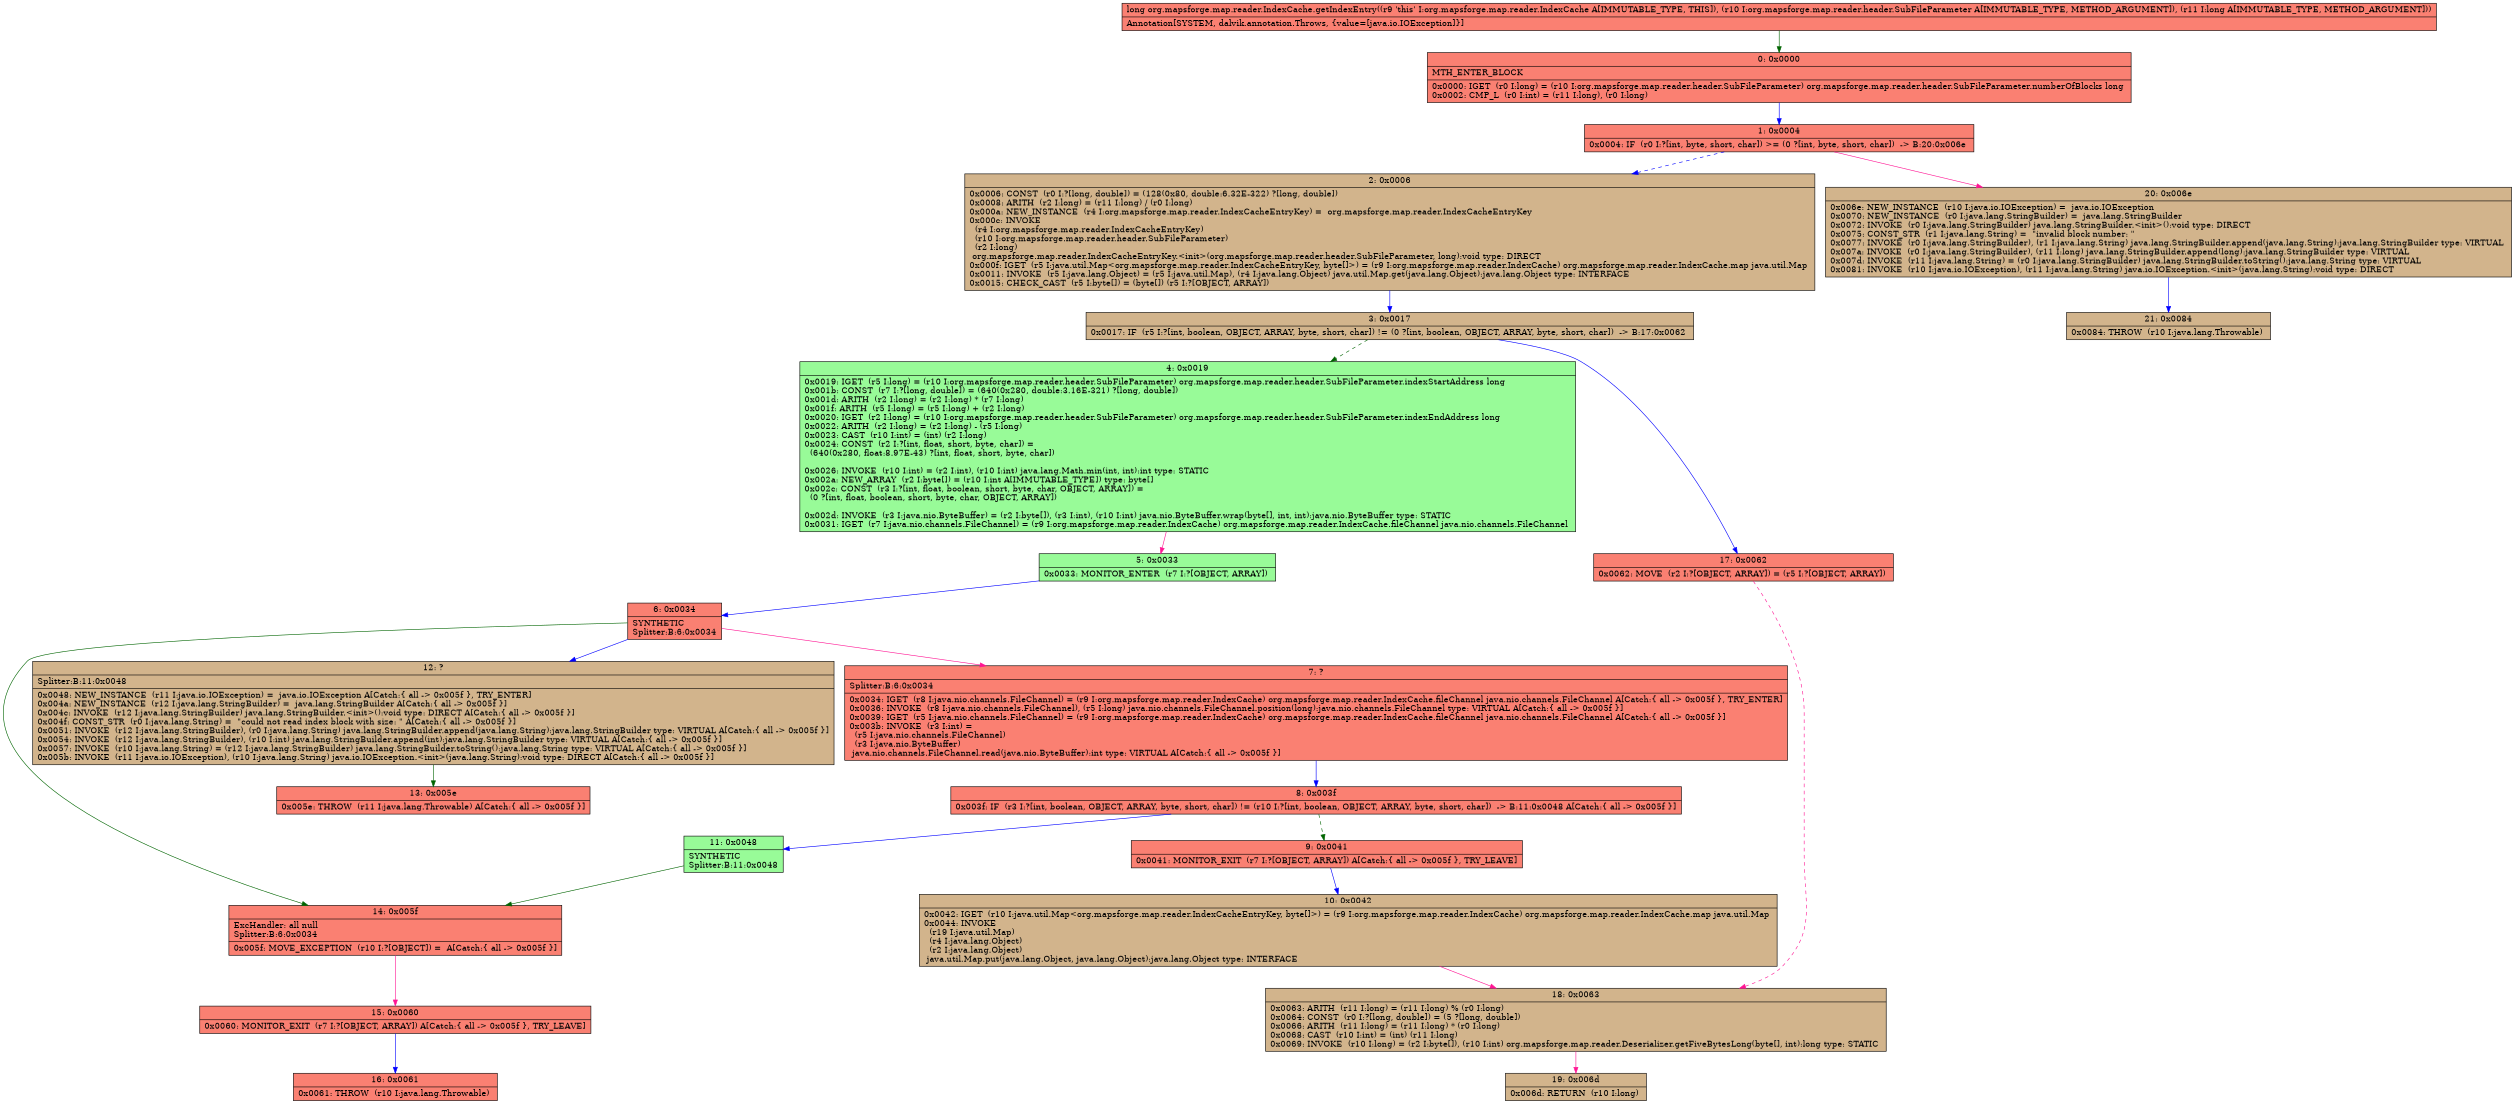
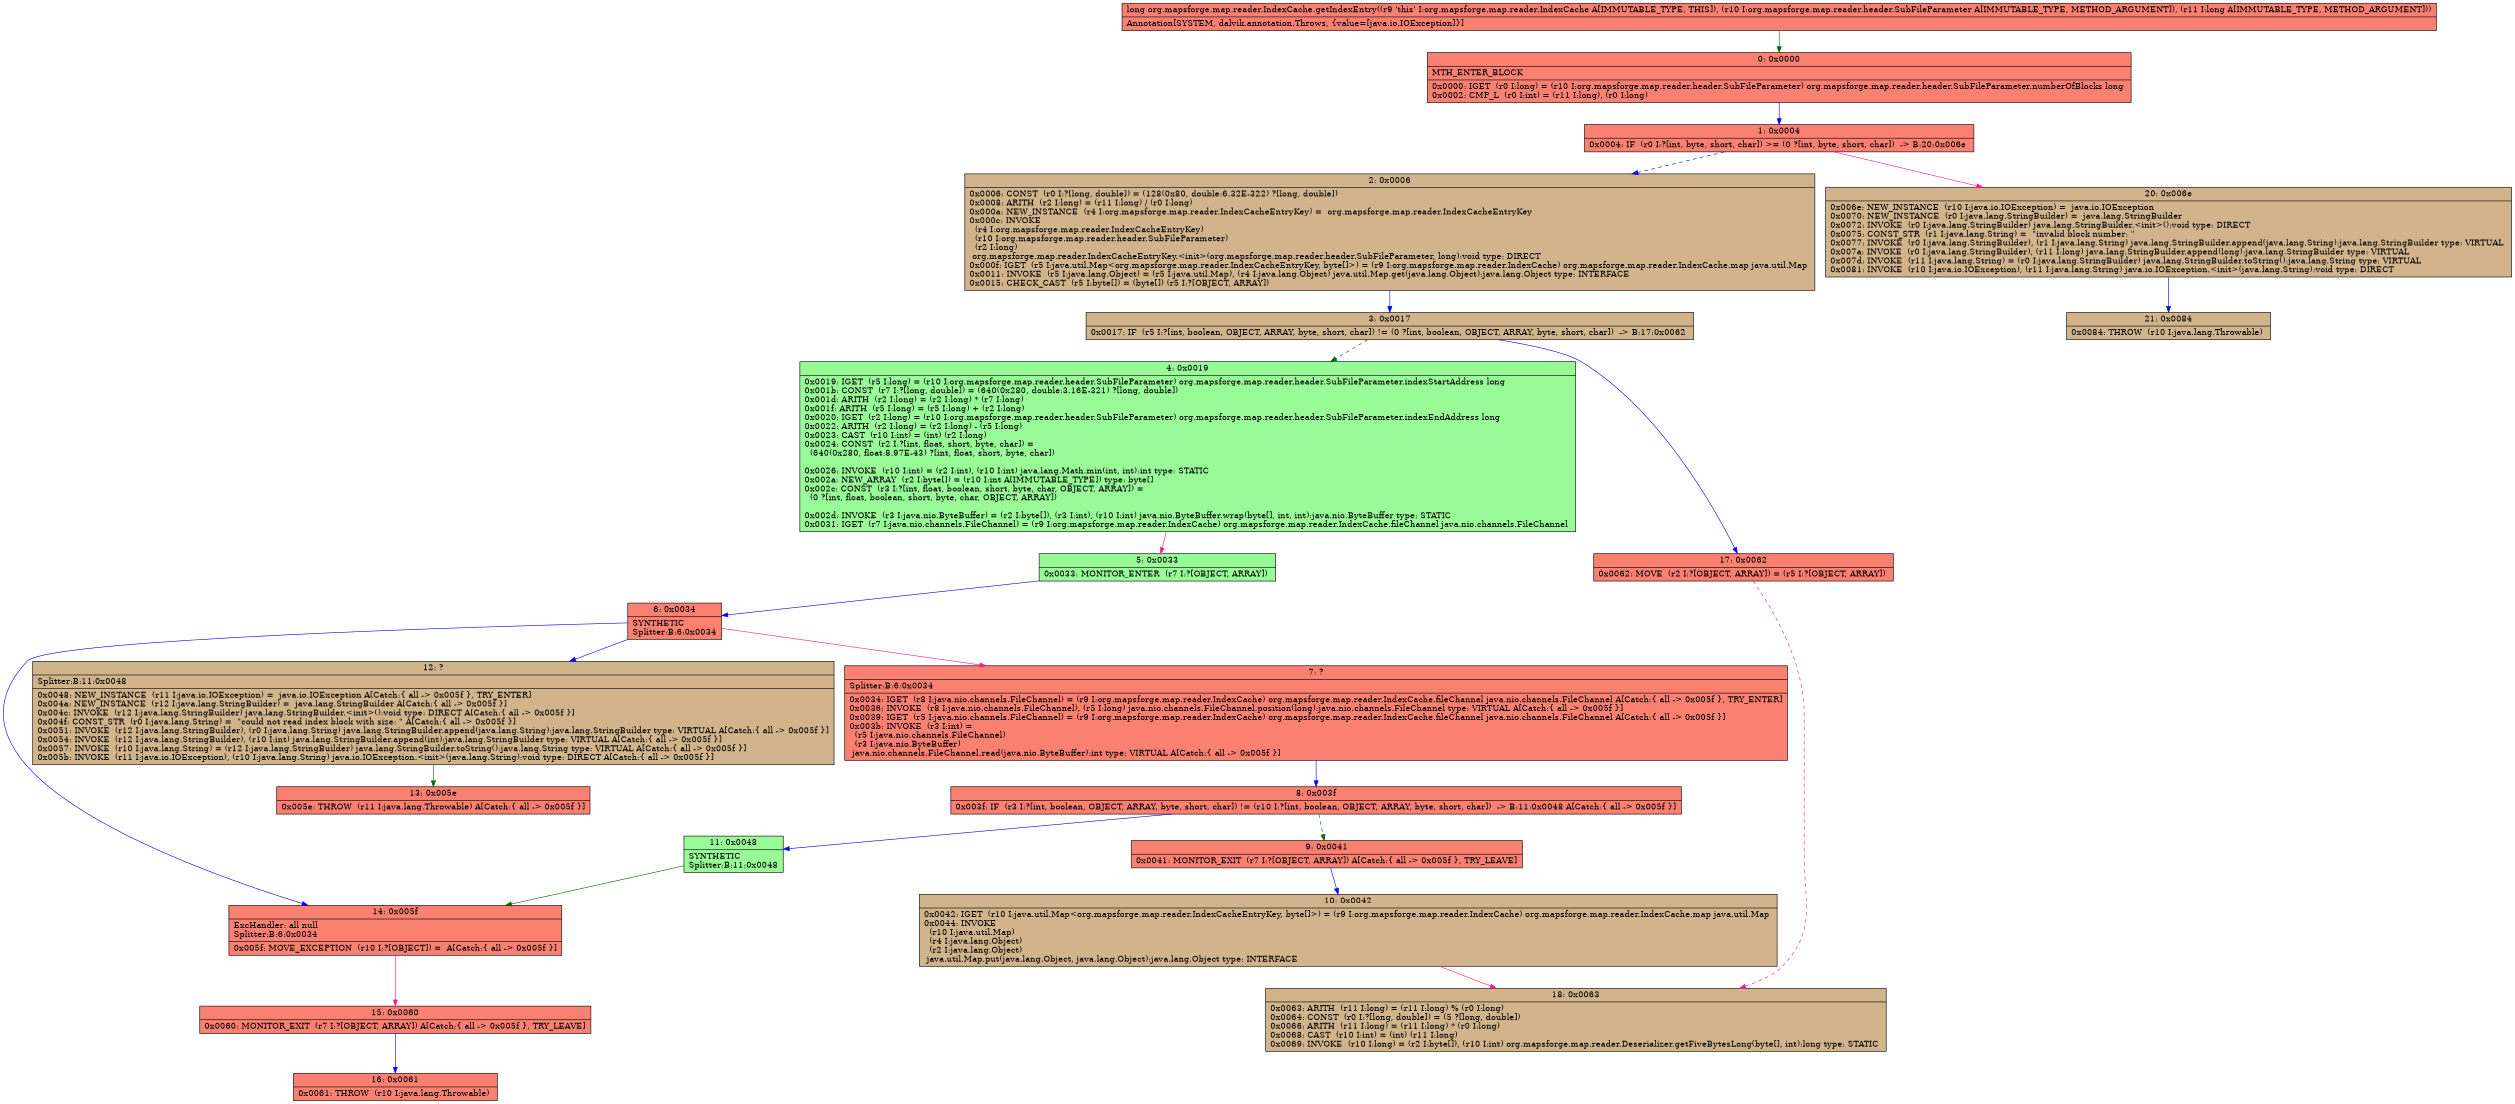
(113, 646) -> (113, 646)
(970, 932) -> (970, 932)
(1576, 1087) -> none
